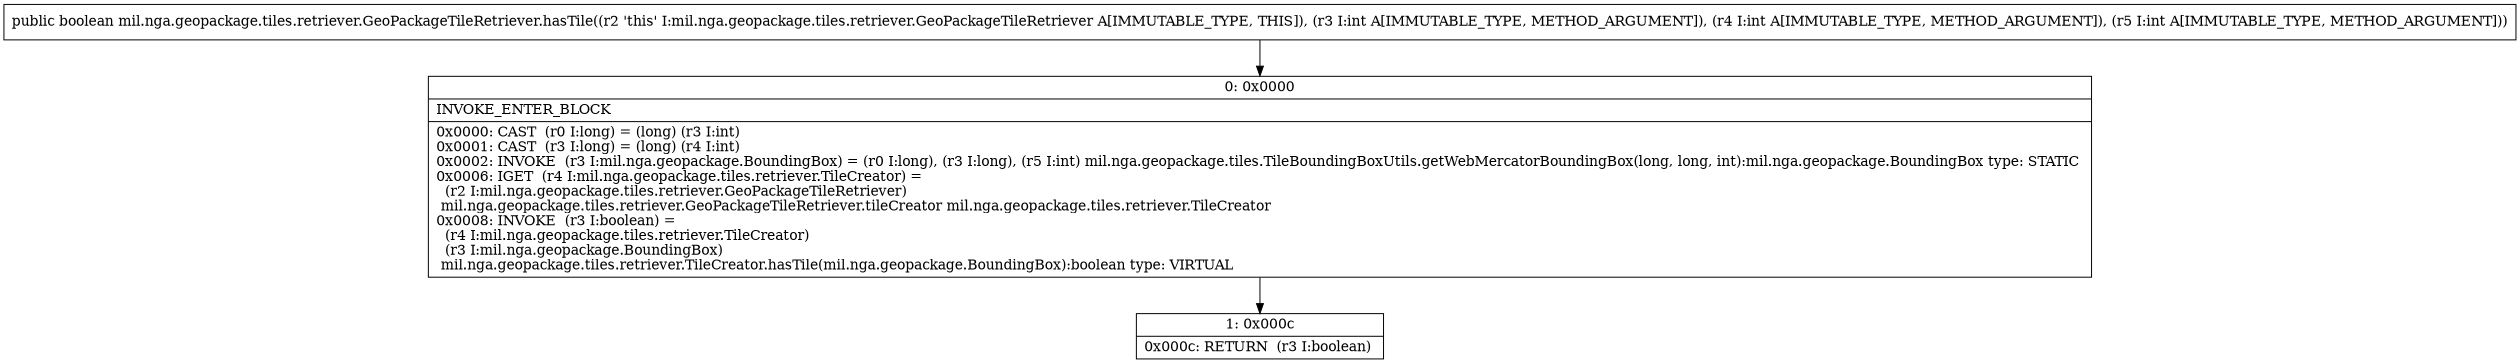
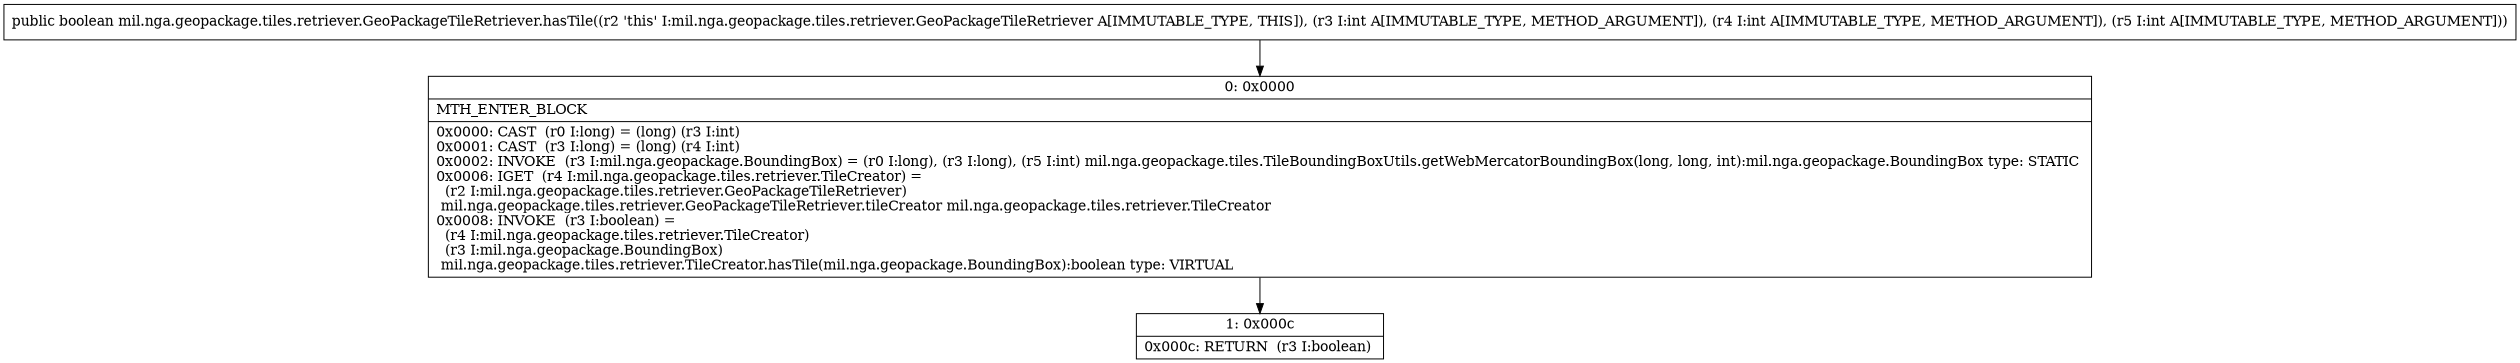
(524, 110) -> (512, 110)
